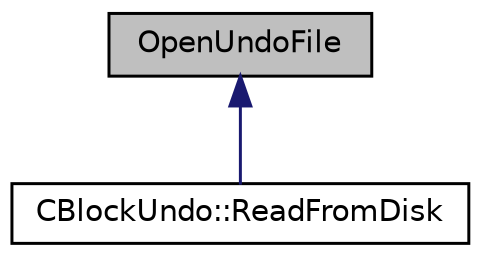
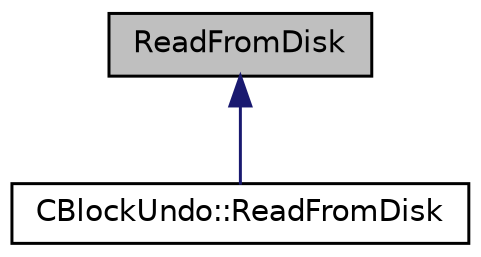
(240, 45) -> (240, 45)
